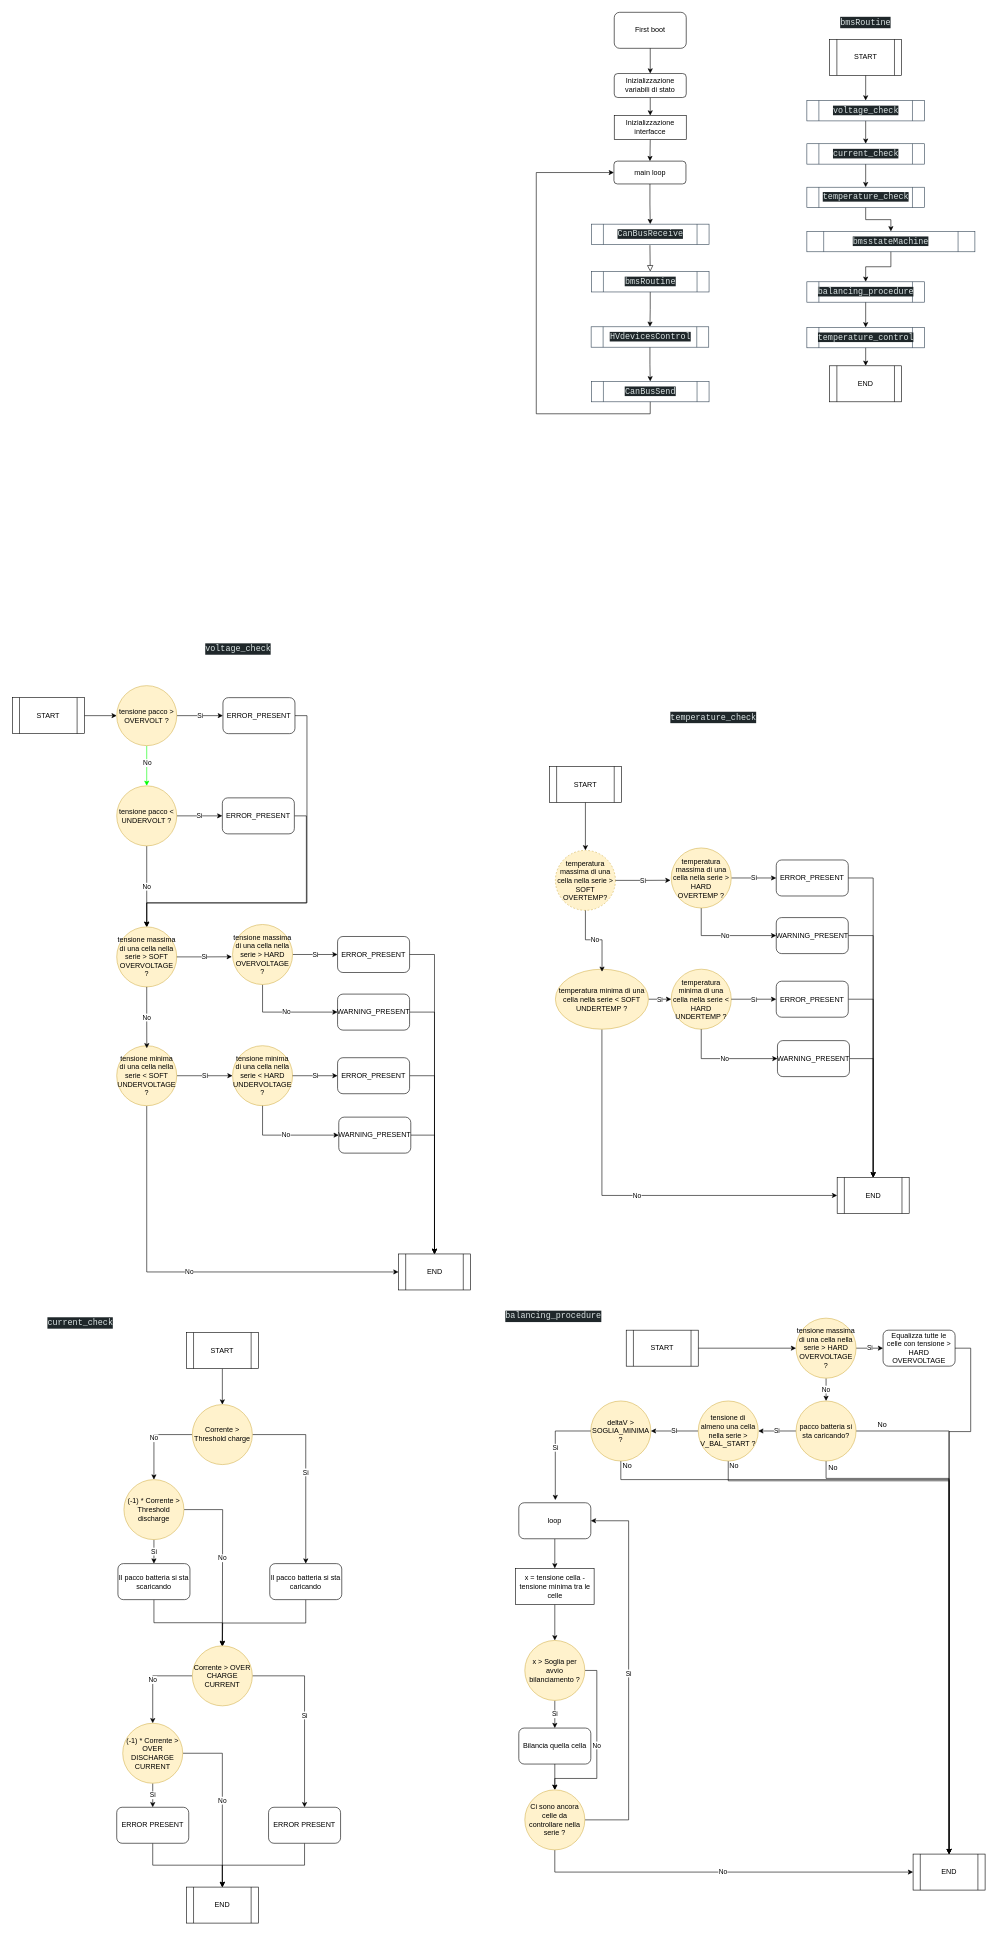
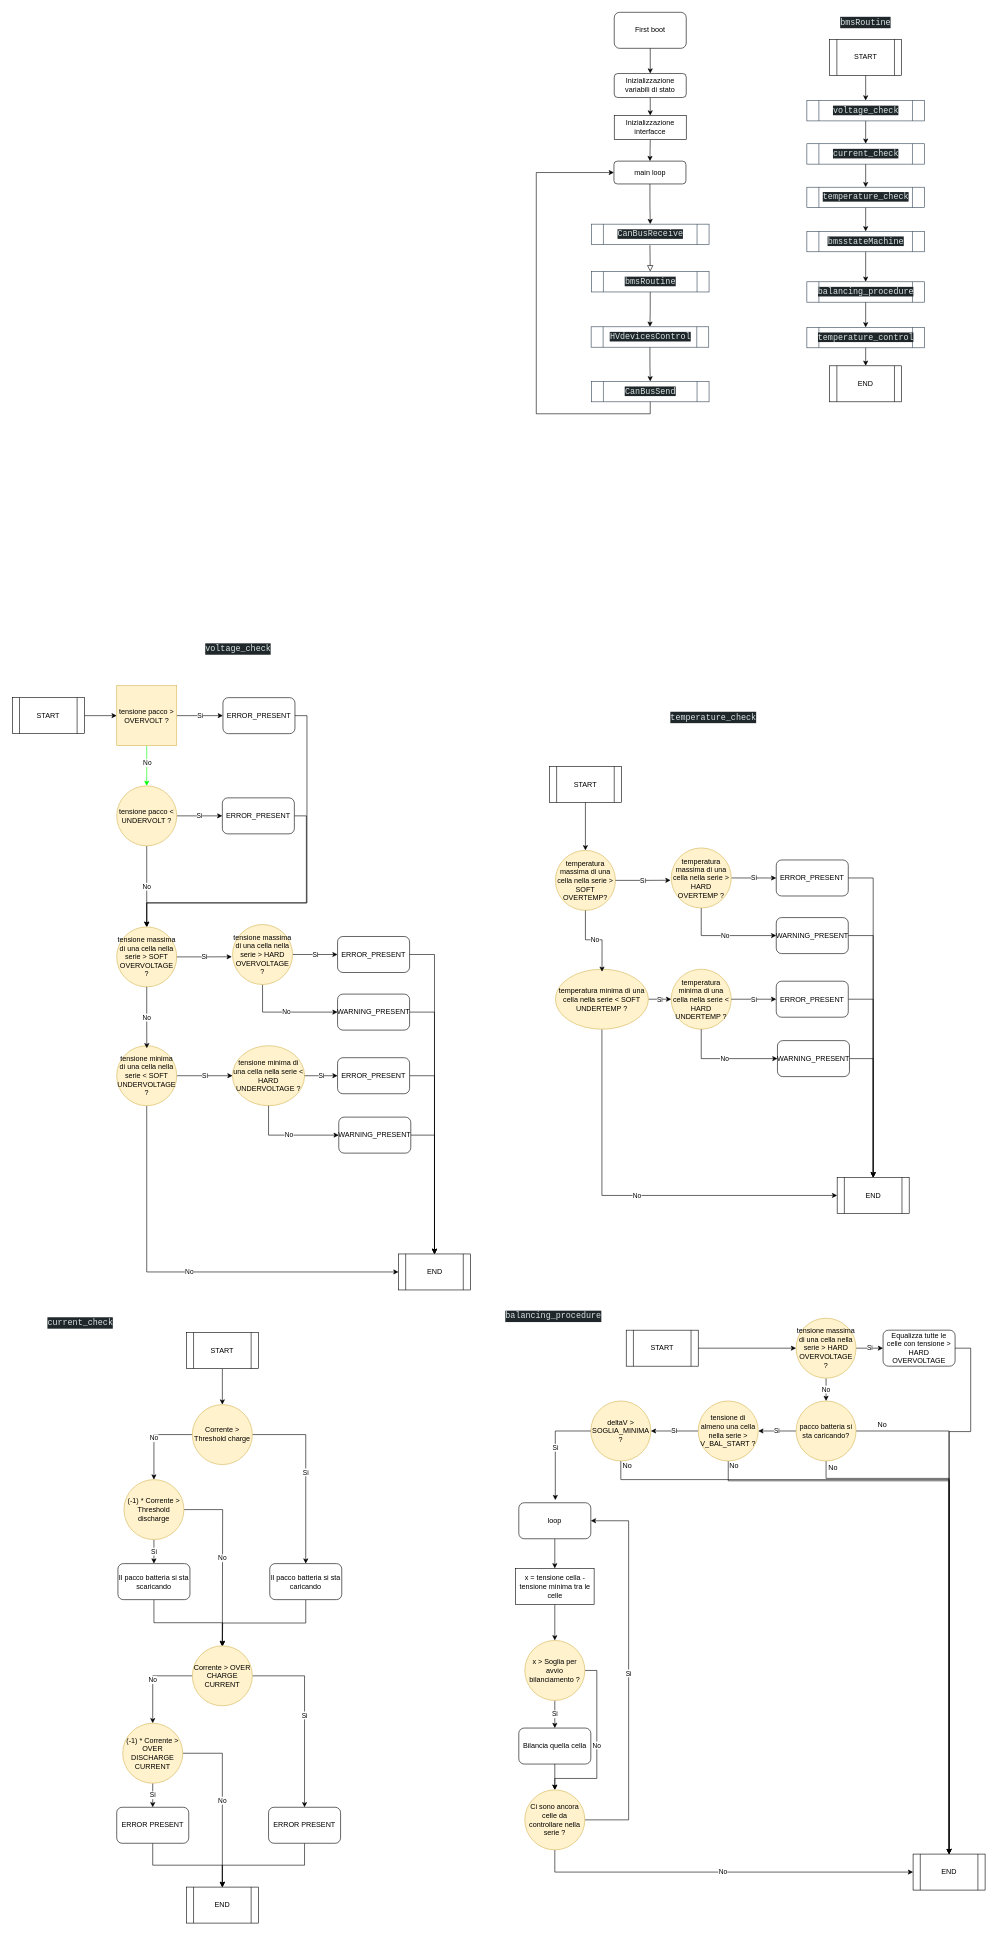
(891, 242) -> (866, 242)
(147, 716) -> (147, 716)
(585, 880) -> (585, 880)
(263, 1076) -> (269, 1076)
